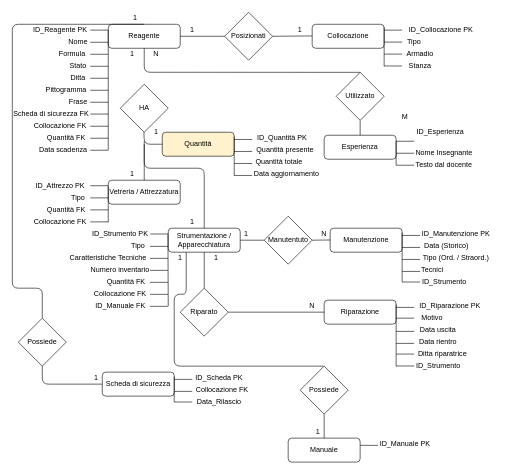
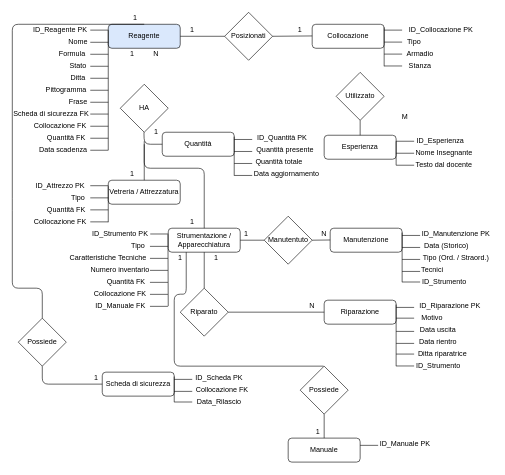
(144, 36) -> (144, 36)
(242, 72) -> none
(441, 132) -> (441, 141)
(198, 144) -> (198, 144)
